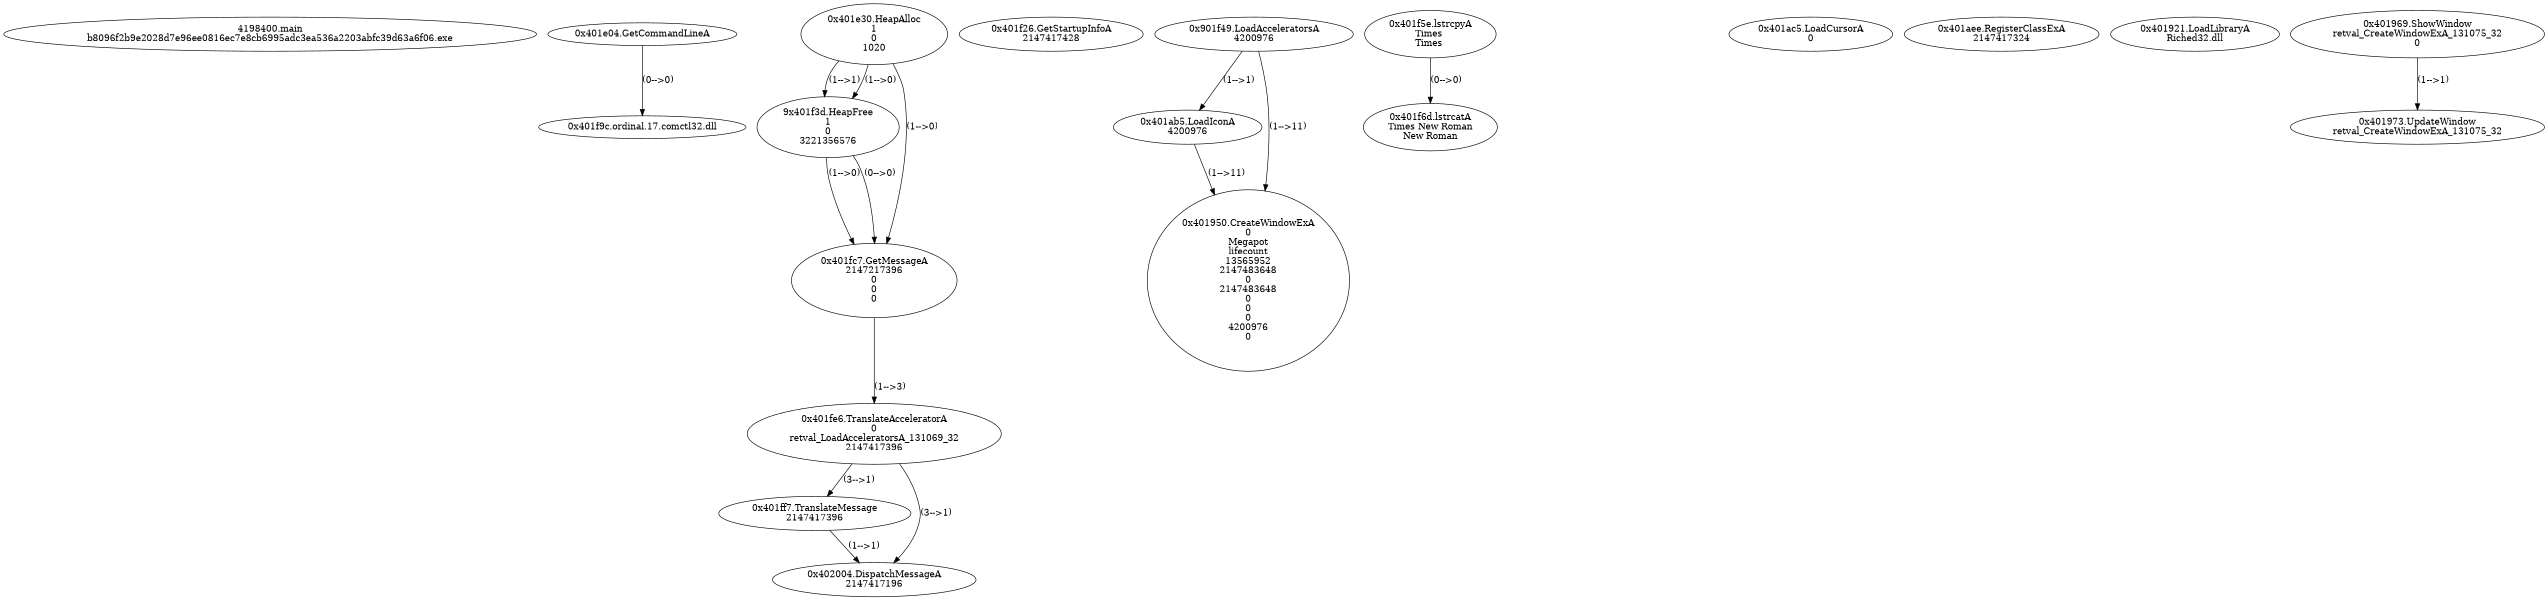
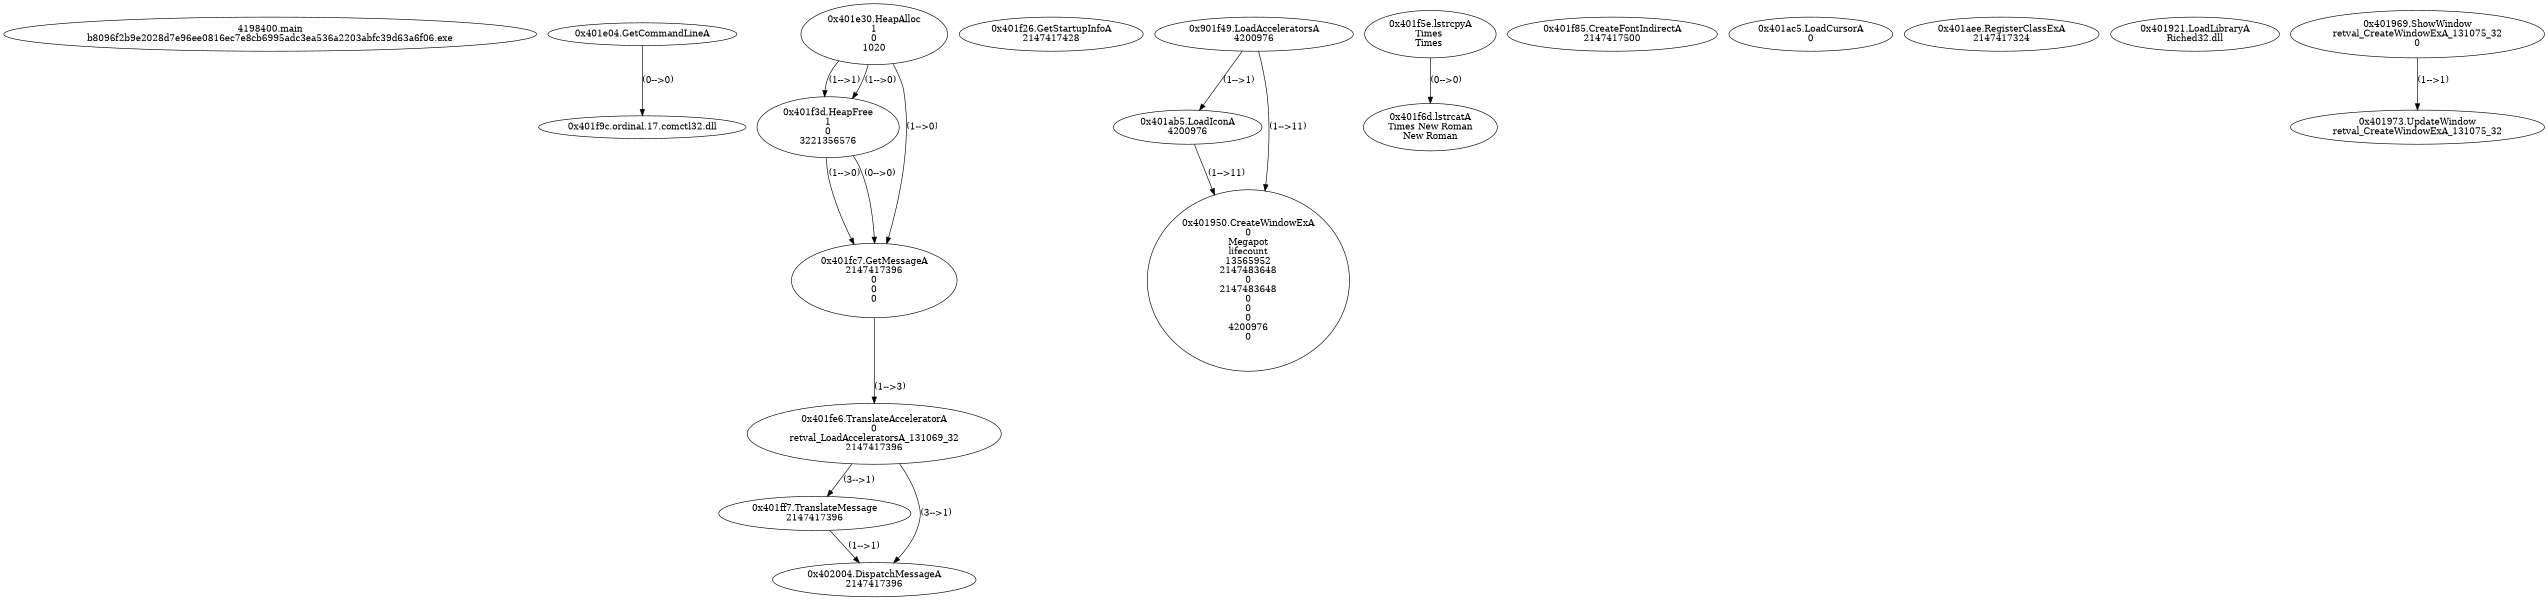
none -> (1612, 34)
(828, 127) -> (828, 127)
(874, 281) -> (874, 281)
(874, 580) -> (874, 580)
